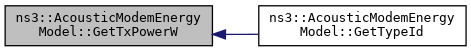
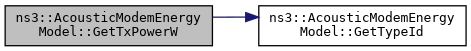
(242, 34) -> (229, 17)
